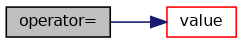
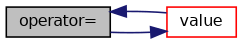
none -> (147, 12)
